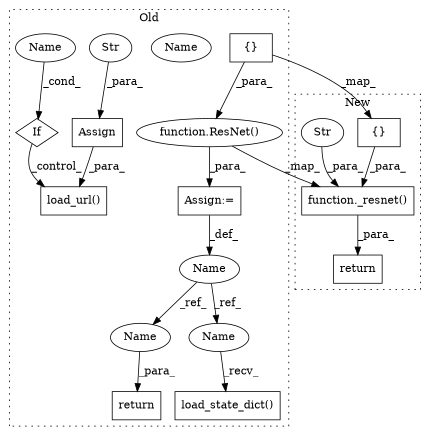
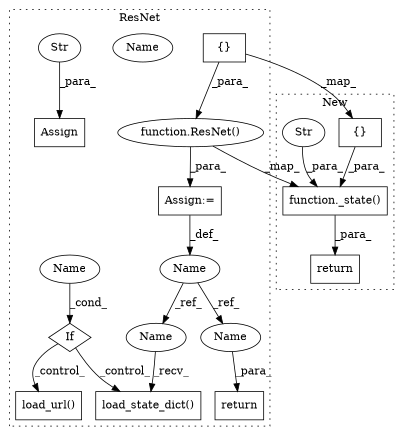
(149, 18) -> (140, 18)
(88, 163) -> none
(358, 201) -> (335, 201)
none -> (92, 370)
